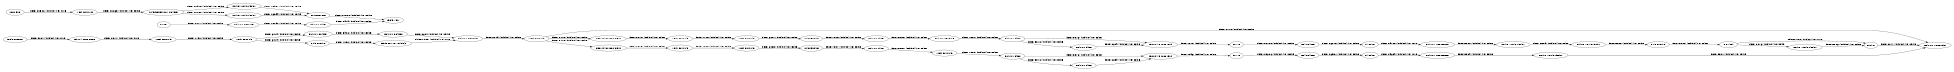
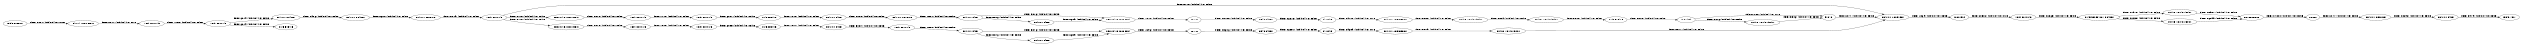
none -> (1929, 17)
(356, 18) -> (2284, 17)
(394, 43) -> none
